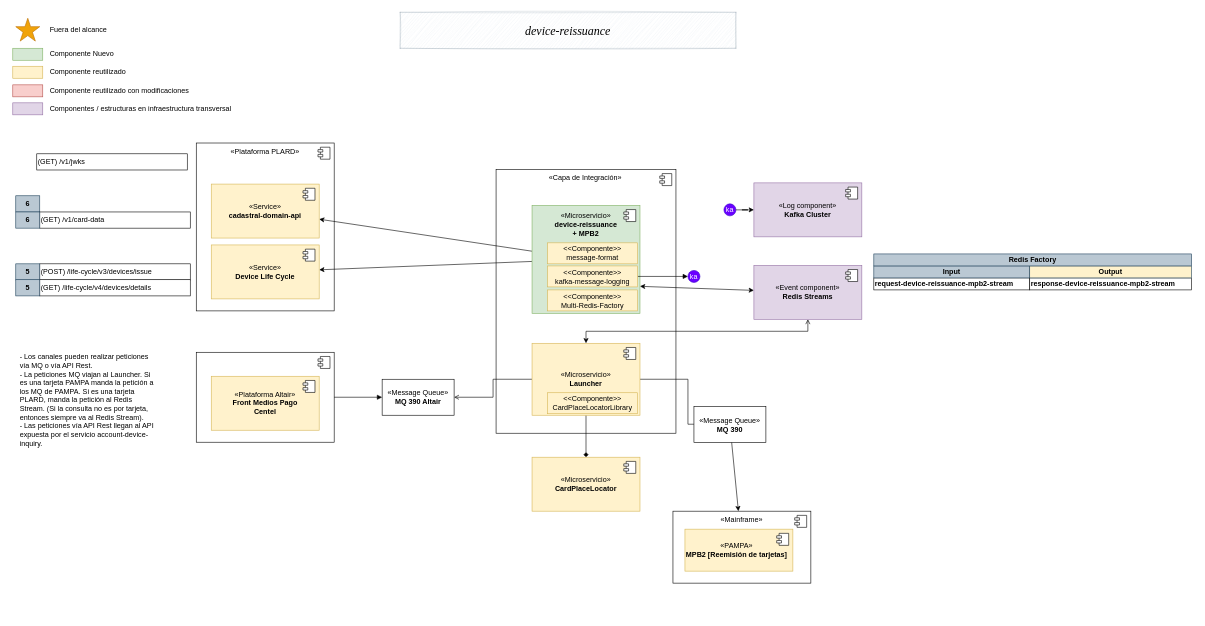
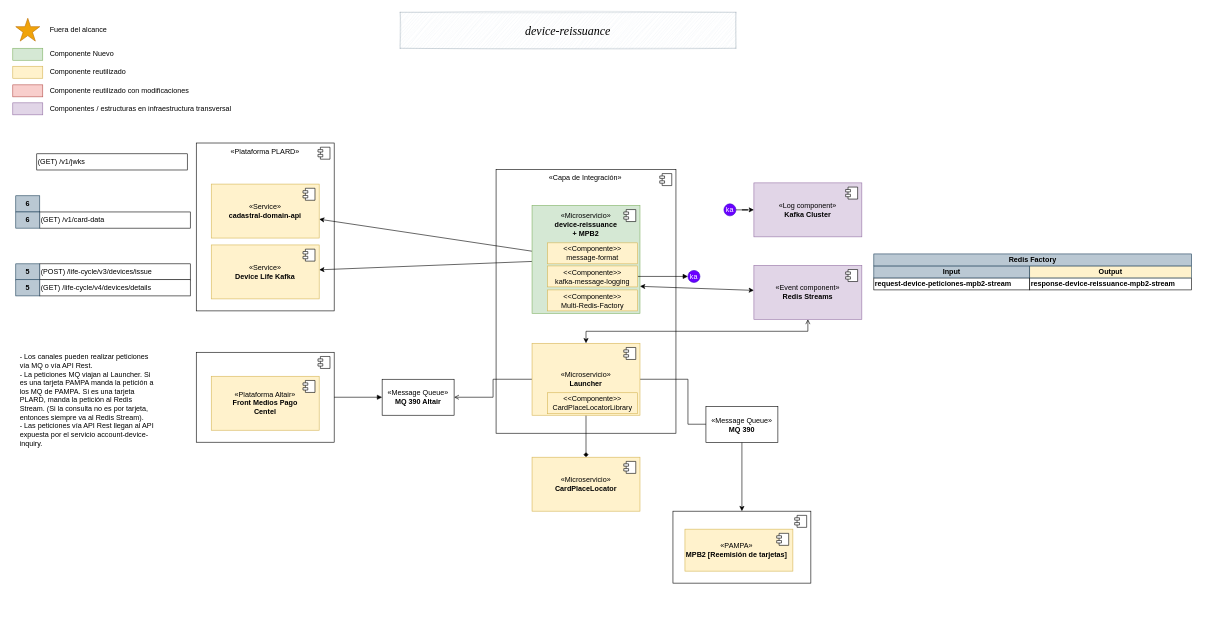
(265, 272) -> (265, 272)
(942, 284) -> (941, 284)
(730, 425) -> (742, 425)
(742, 521) -> none
